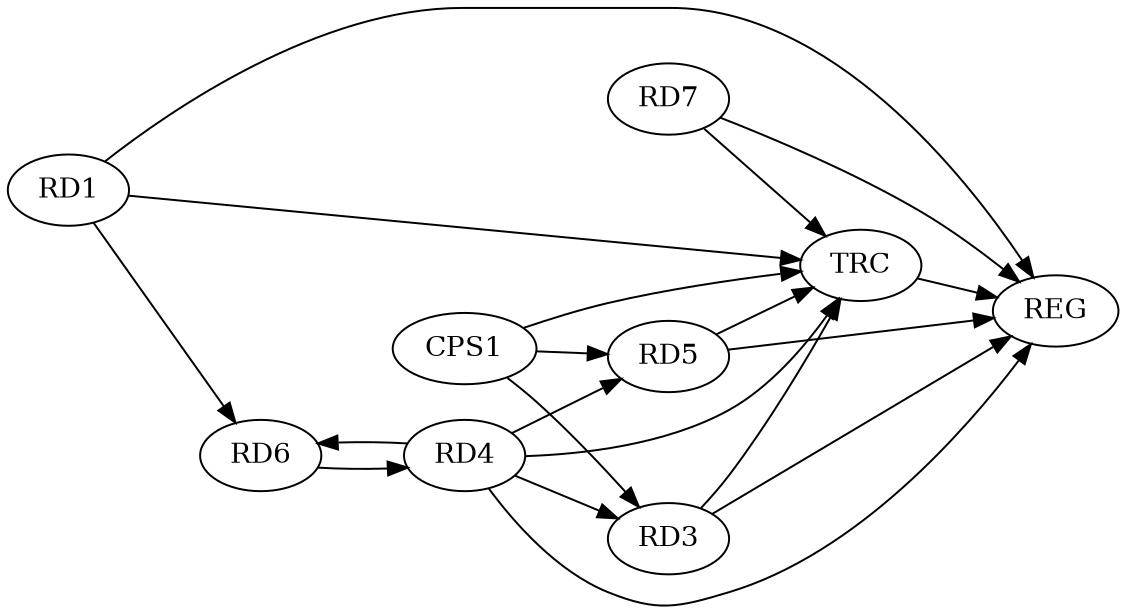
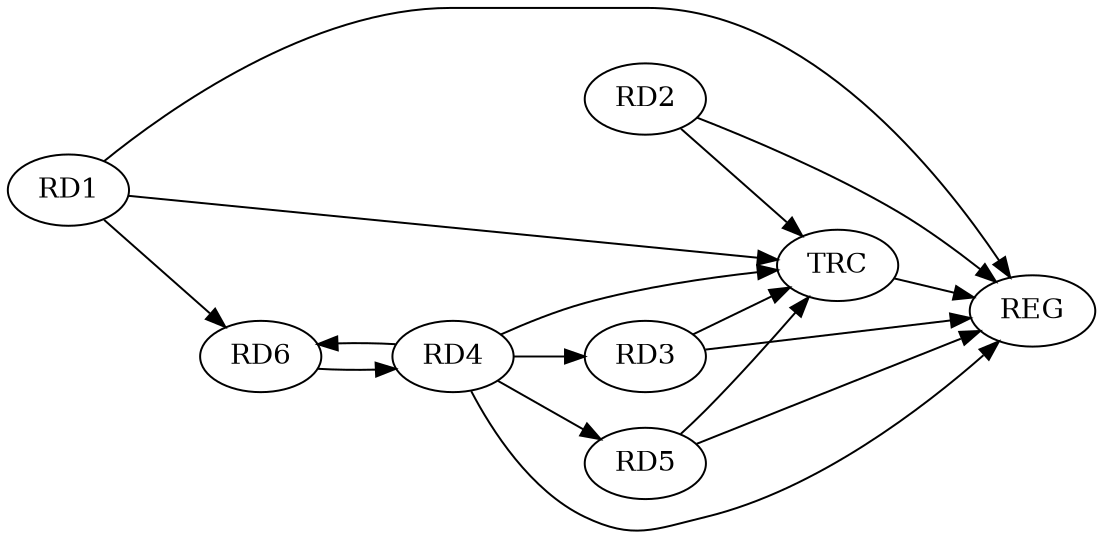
(668, 99) -> (645, 99)
(465, 349) -> none
